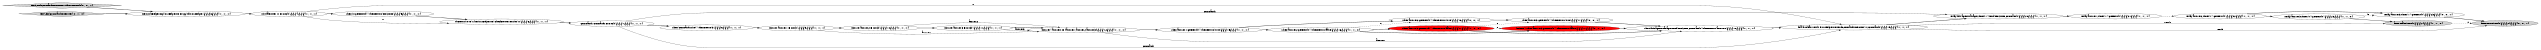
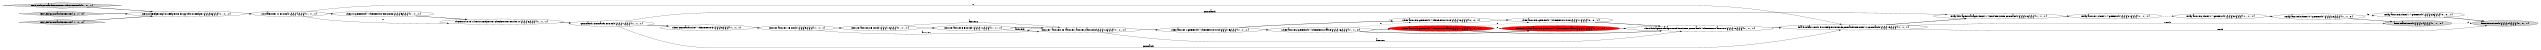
(2314, 12) -> none
none -> (62, 22)
